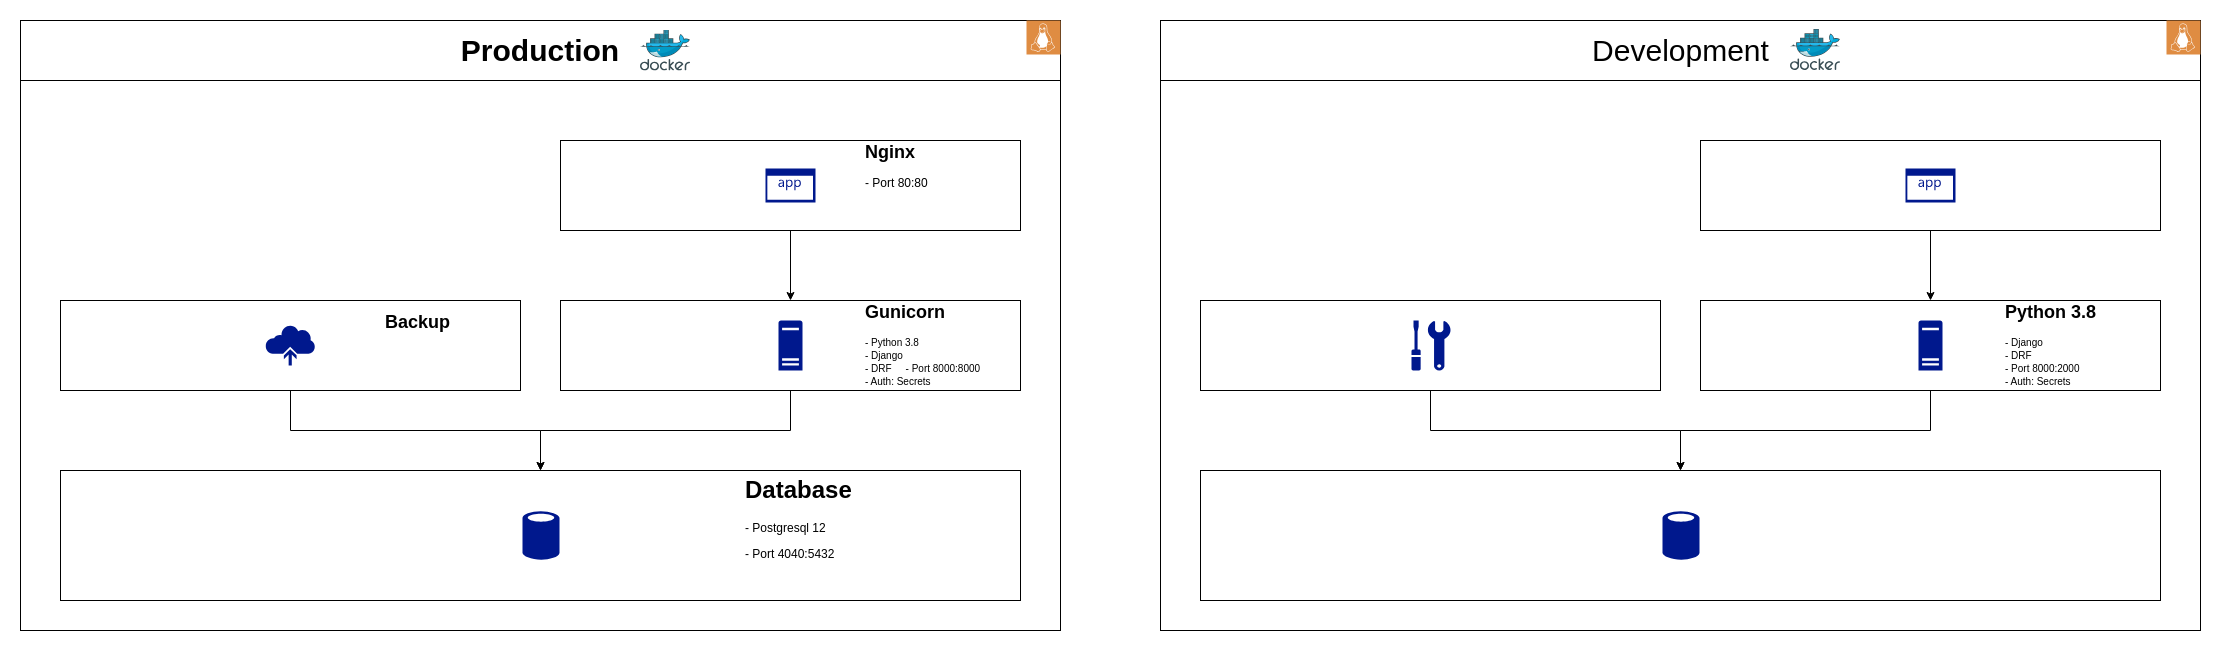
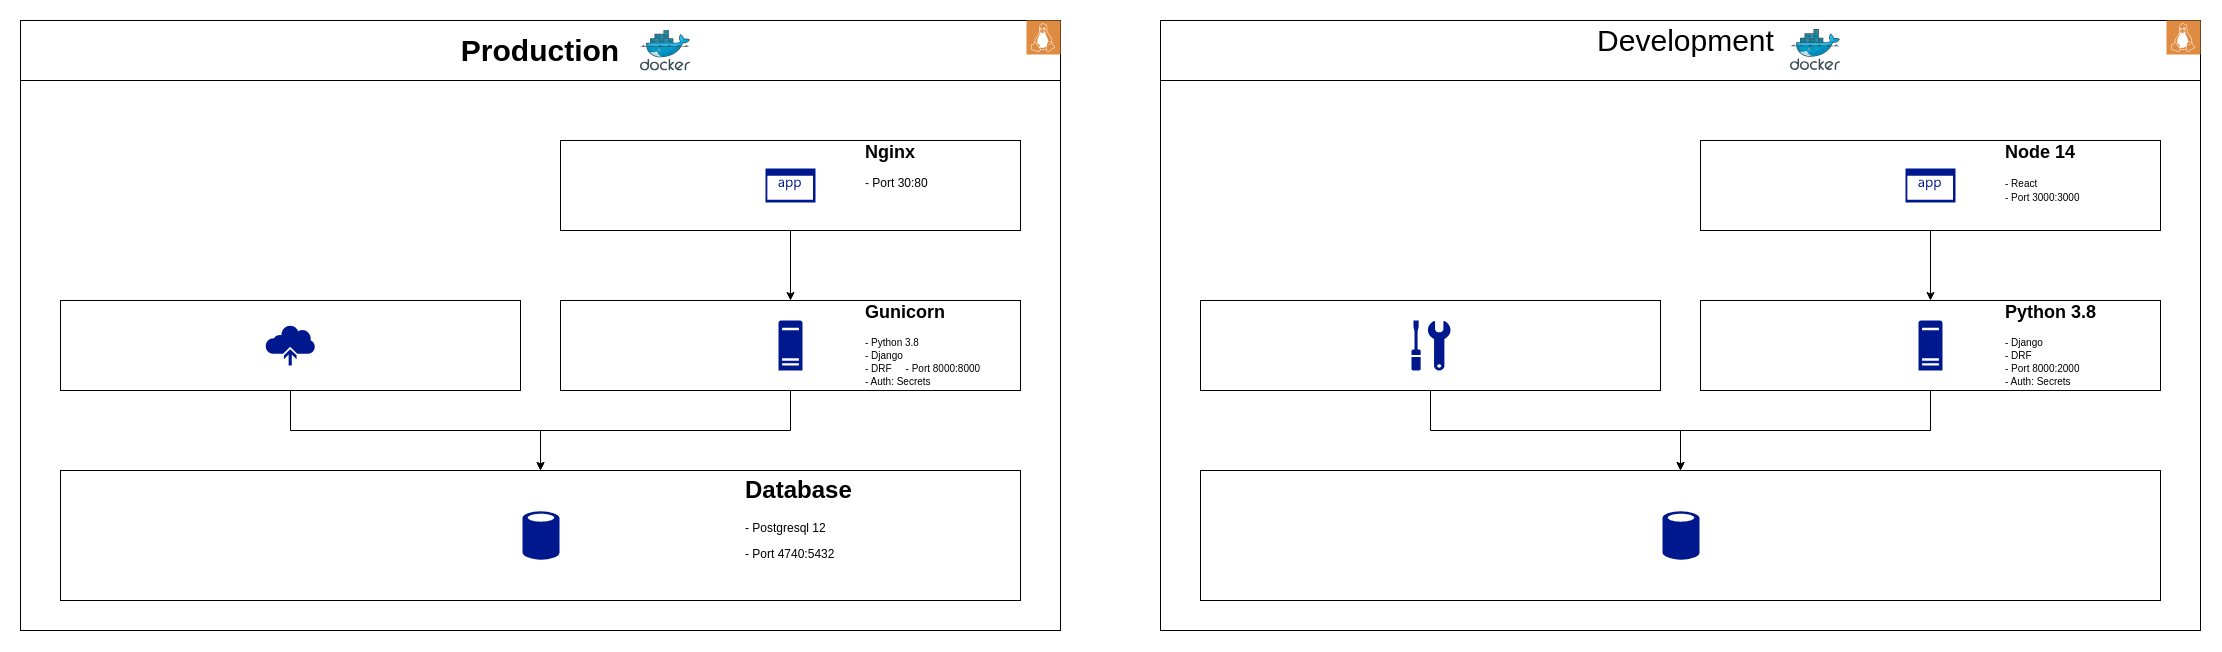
(1681, 51) -> (1686, 41)
(901, 145) -> (901, 145)
none -> (2081, 186)
(451, 346) -> none
(795, 482) -> (795, 482)
